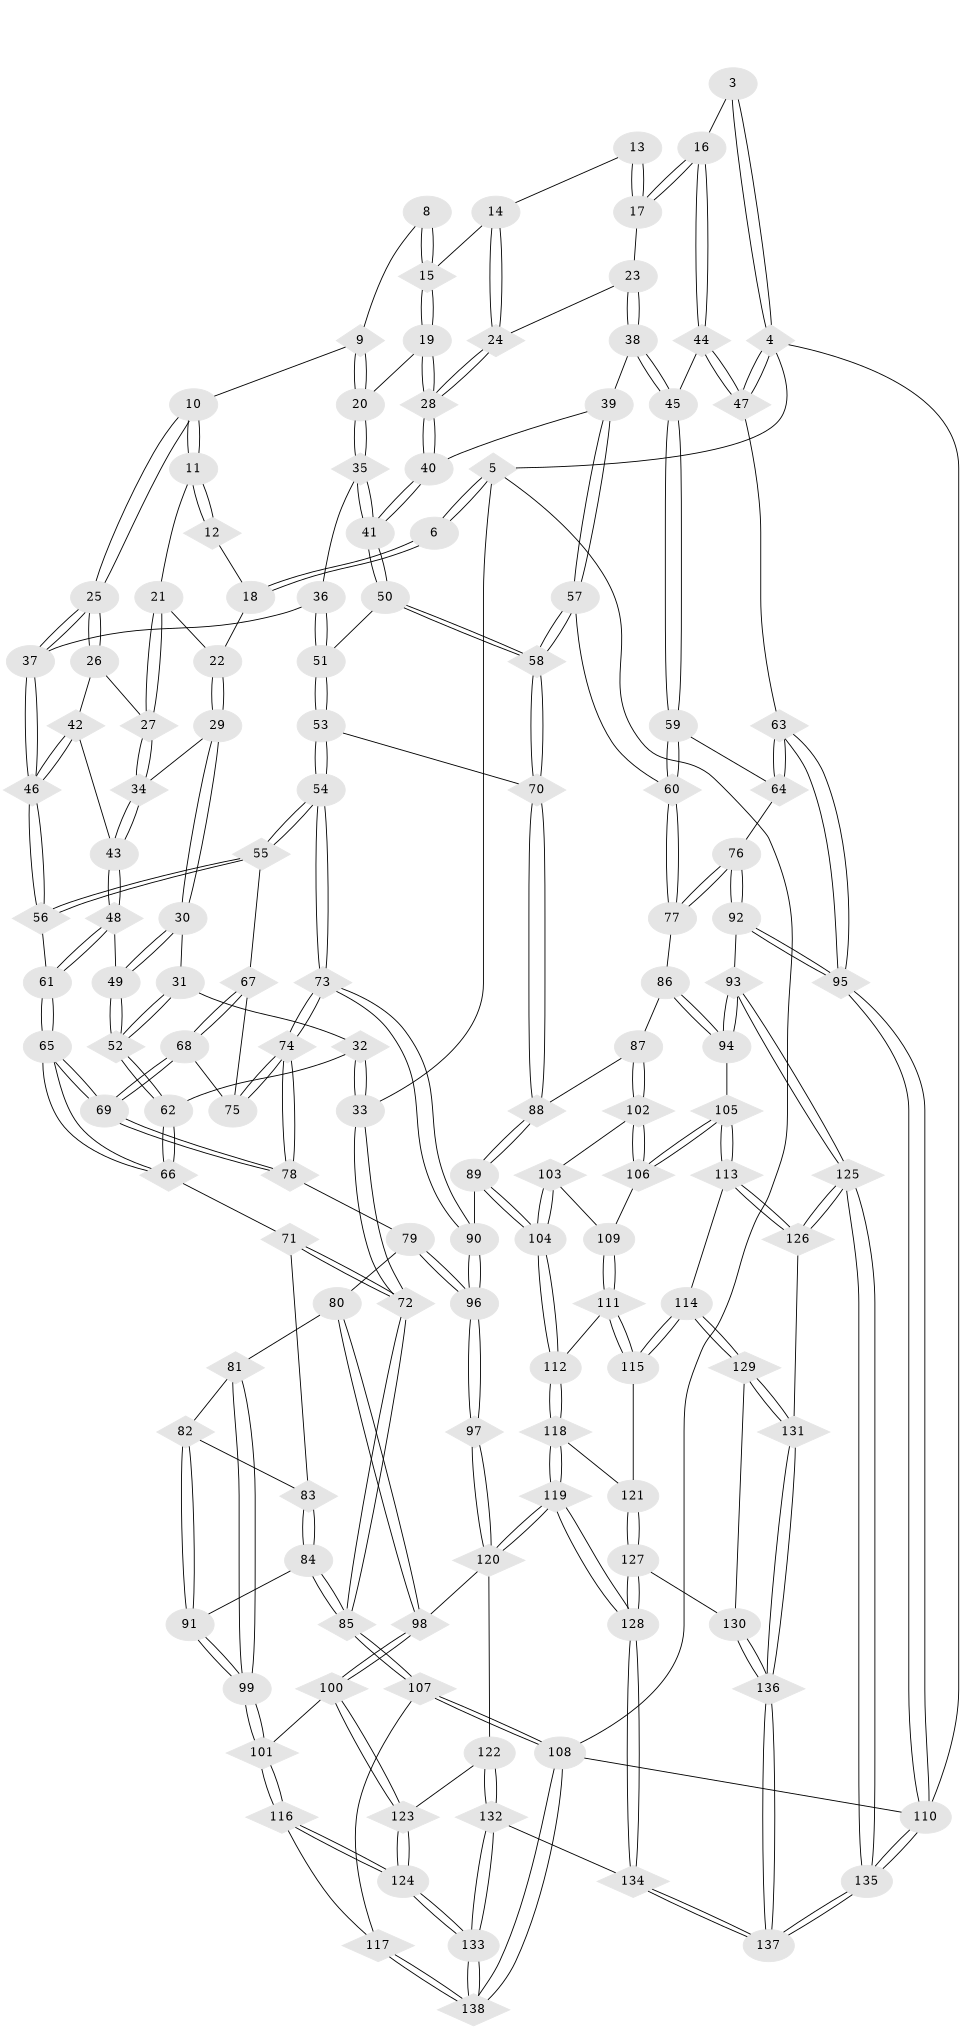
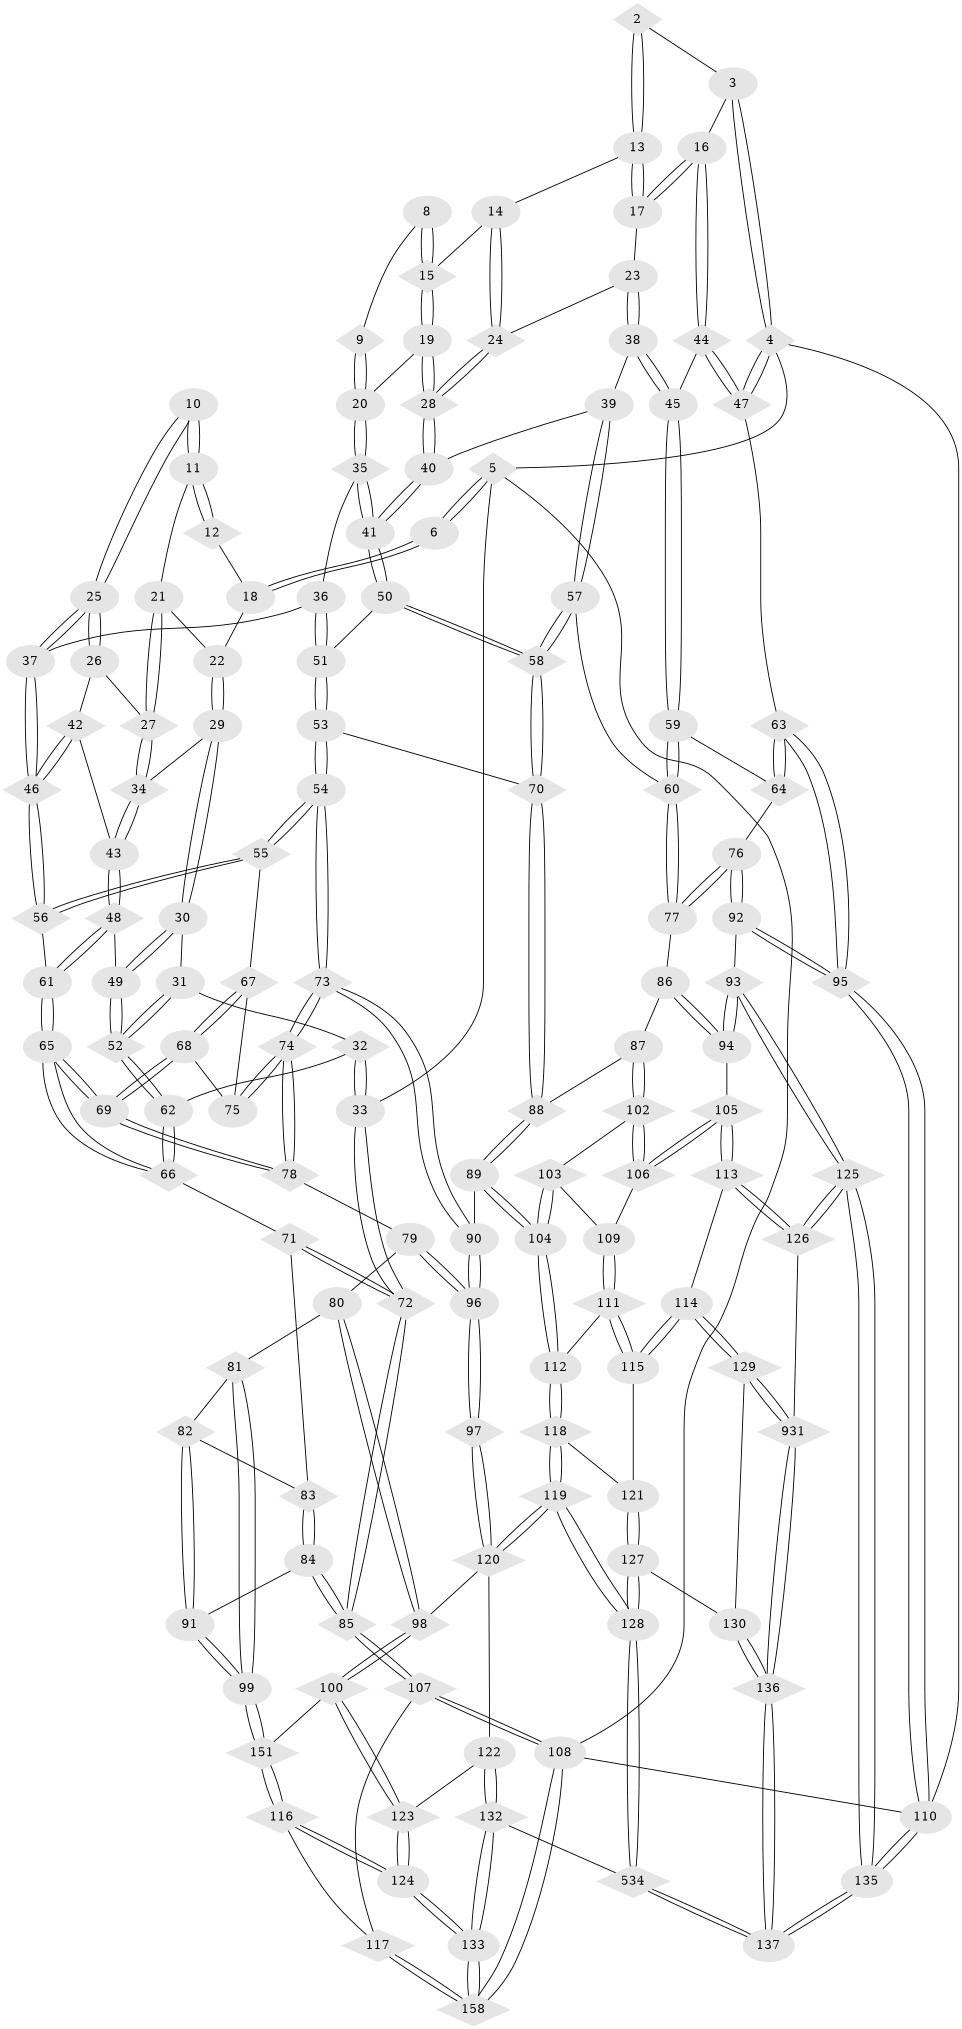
none -> (638, 20)
(280, 372) -> none
(794, 1432) -> (794, 1432)
(262, 1753) -> (262, 1753)
(633, 1881) -> (633, 1881)
(474, 2010) -> (474, 2010)
